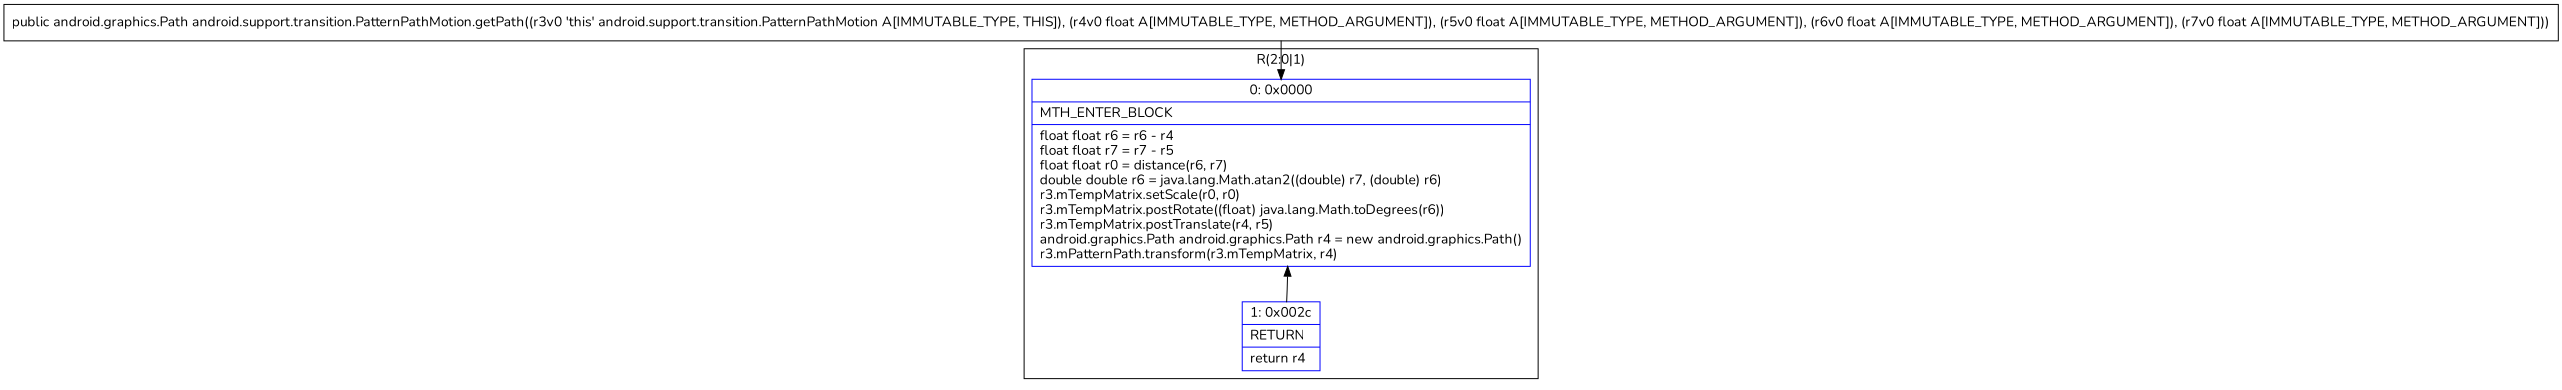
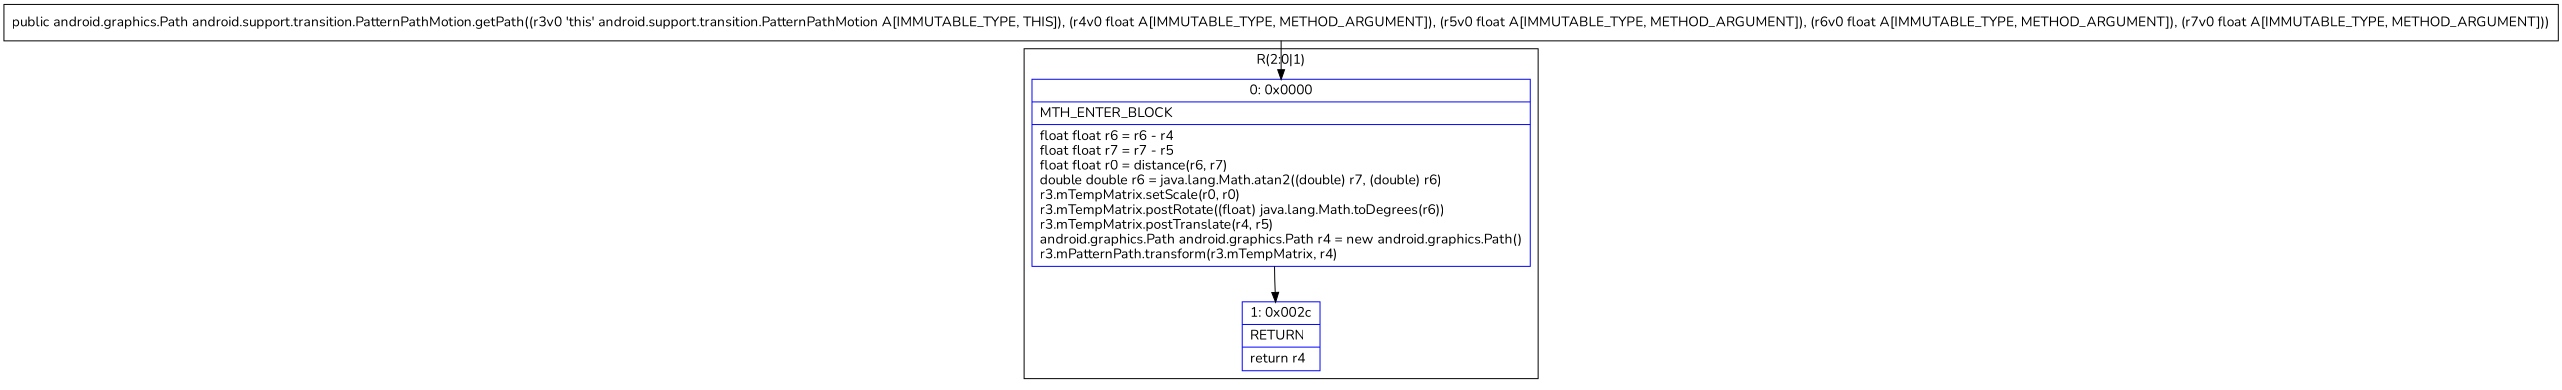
(1287, 289) -> (1275, 279)
